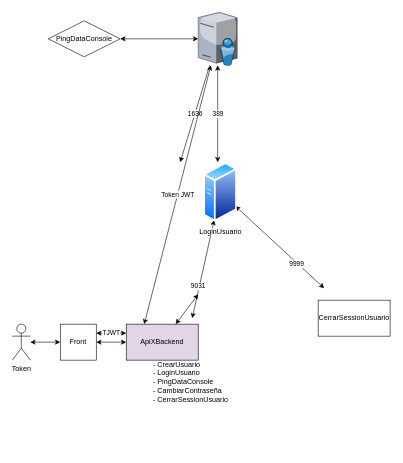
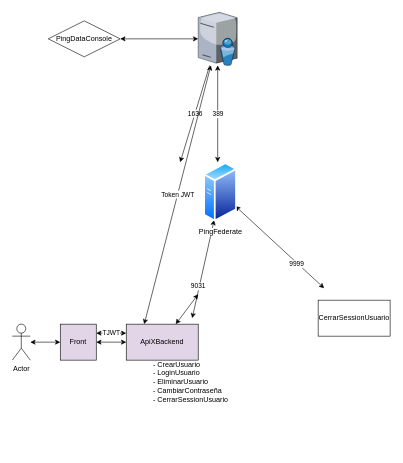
(221, 233) -> (221, 233)
(78, 342) -> (78, 342)
(195, 346) -> (195, 346)
(22, 369) -> (22, 369)
